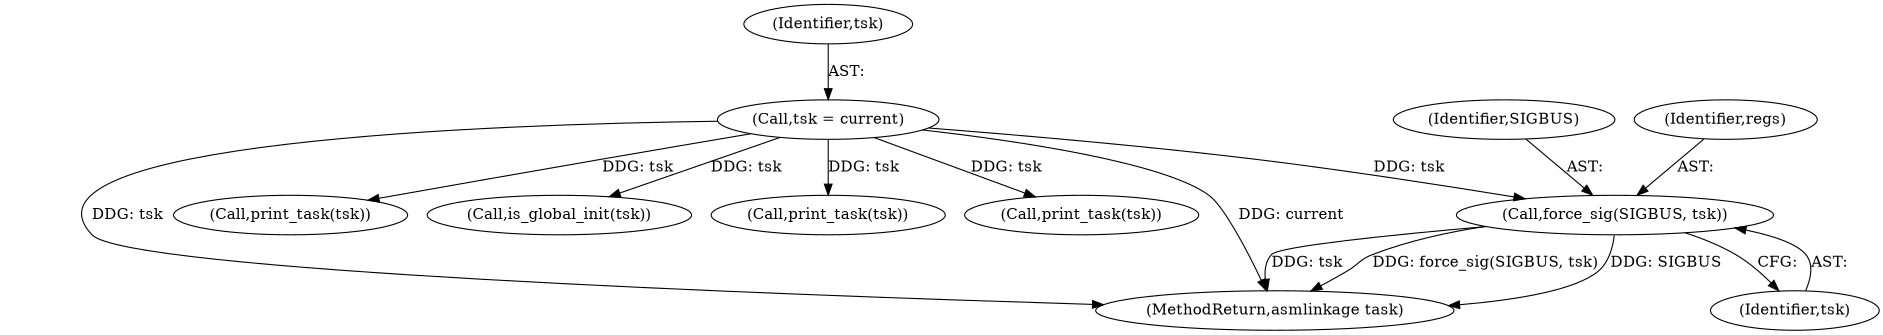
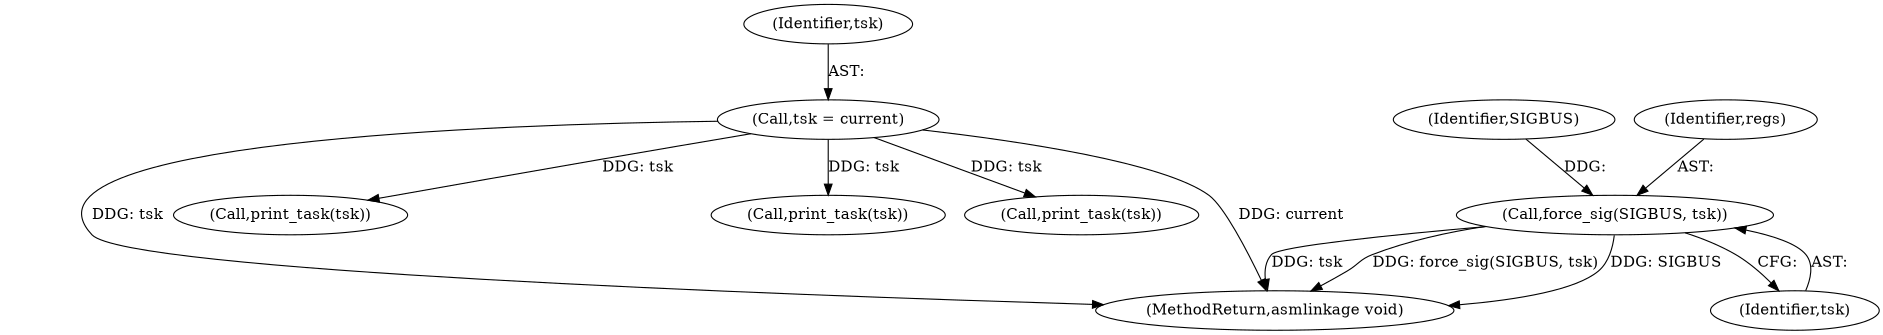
(1222, 155) -> none
(1587, 167) -> (1587, 167)
(559, 215) -> none
(1275, 311) -> (1275, 311)
